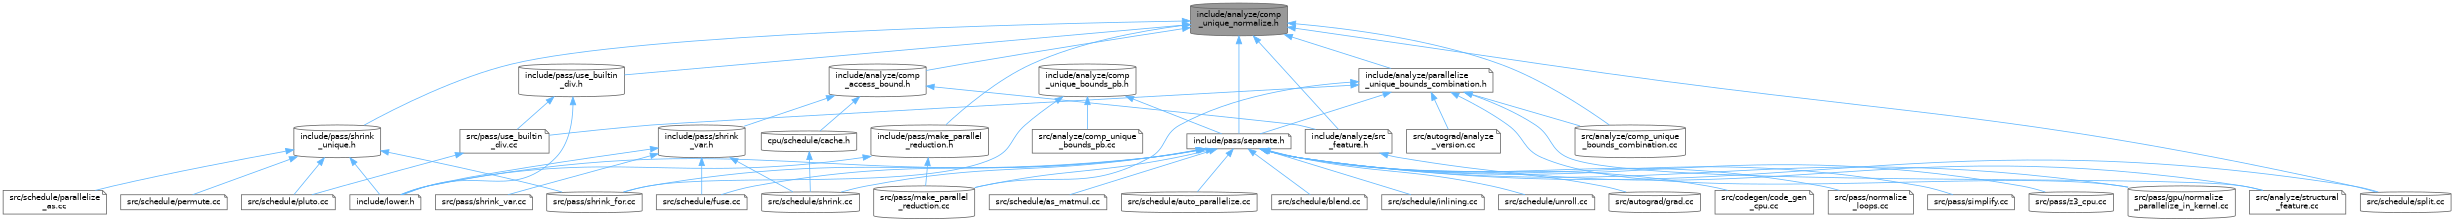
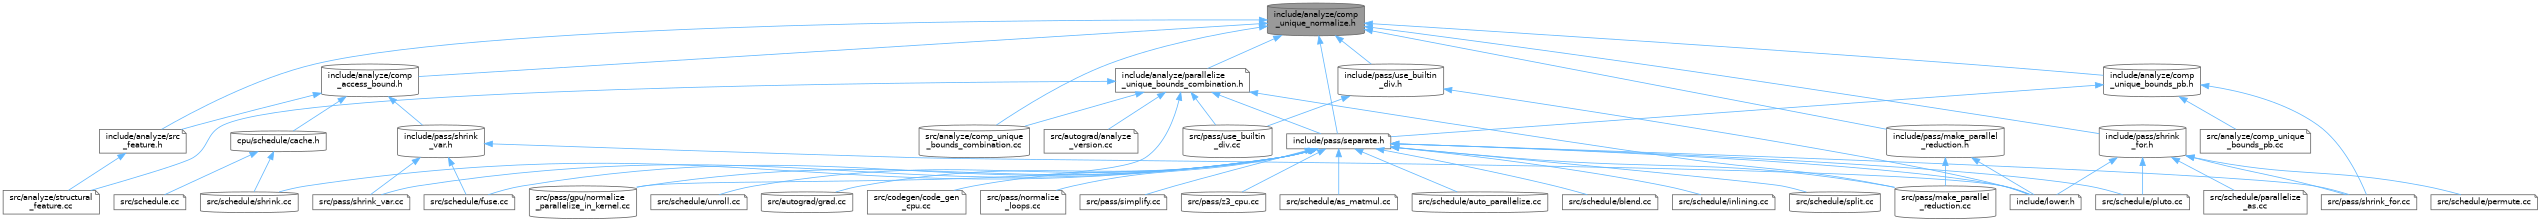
(1837, 102) -> (1738, 48)
(337, 141) -> (2143, 141)
(504, 141) -> (1228, 141)
none -> (845, 171)
(384, 175) -> (1762, 159)
(765, 177) -> none
none -> (150, 202)
(594, 202) -> (2369, 202)
